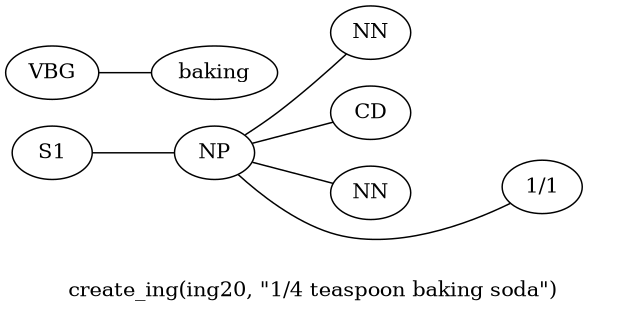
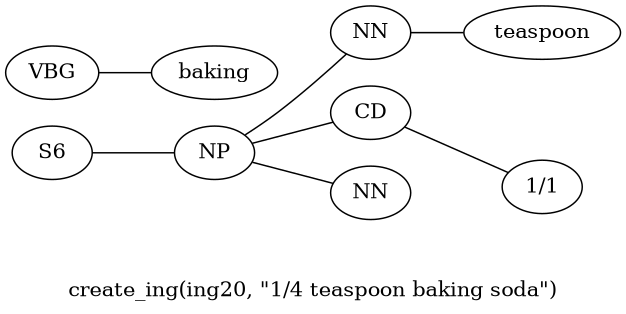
none -> (542, 33)
(52, 153) -> (52, 153)
(368, 239) -> (456, 150)
